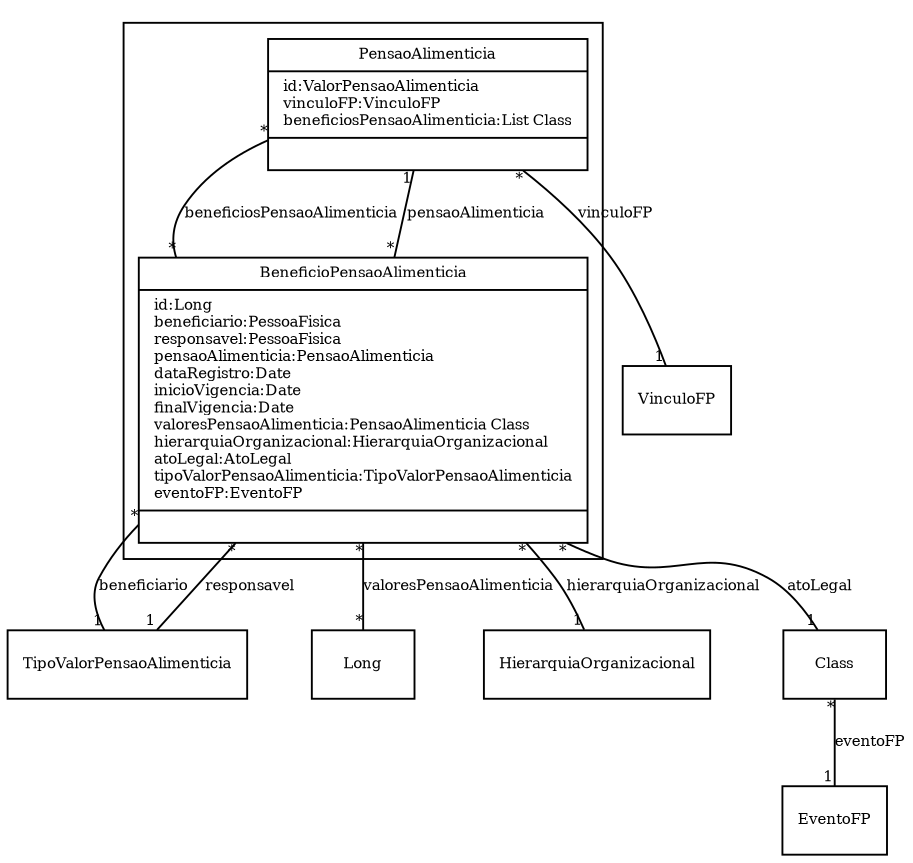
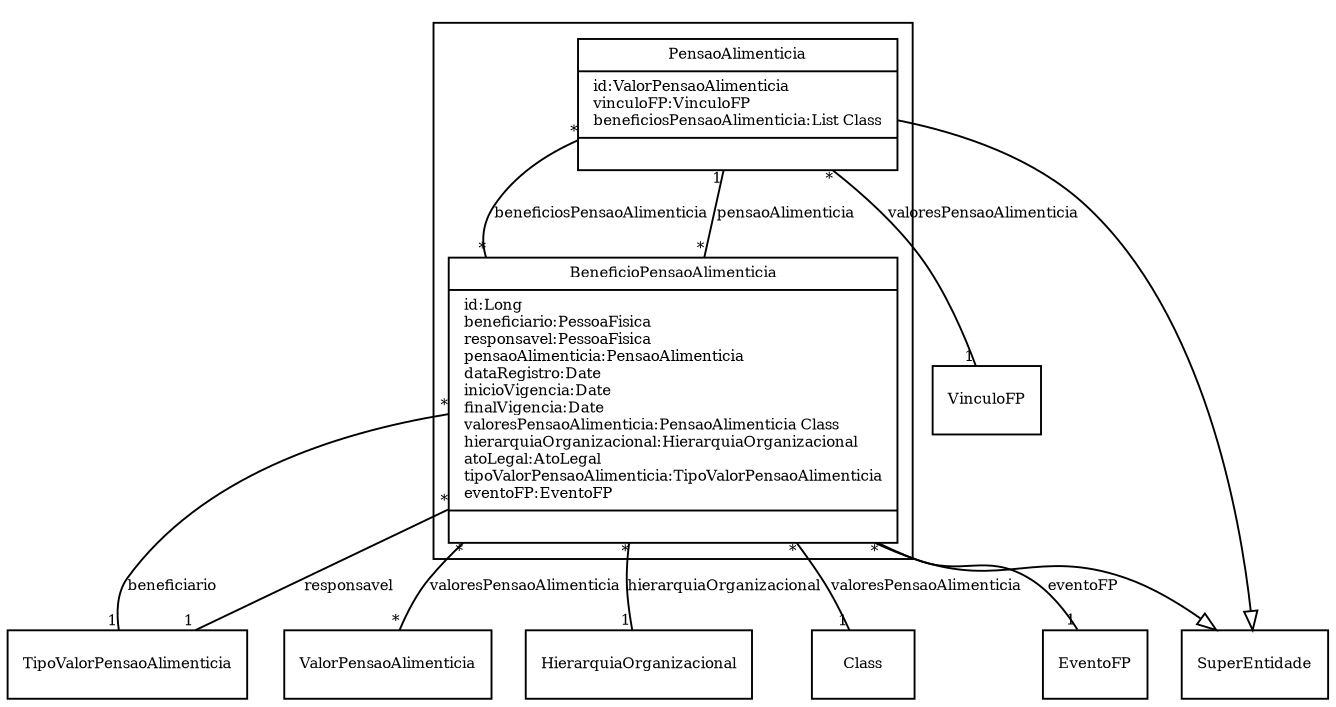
(616, 214) -> (983, 214)
(819, 587) -> (926, 587)
(363, 665) -> (388, 665)
none -> (1255, 665)
(835, 743) -> (1031, 580)
